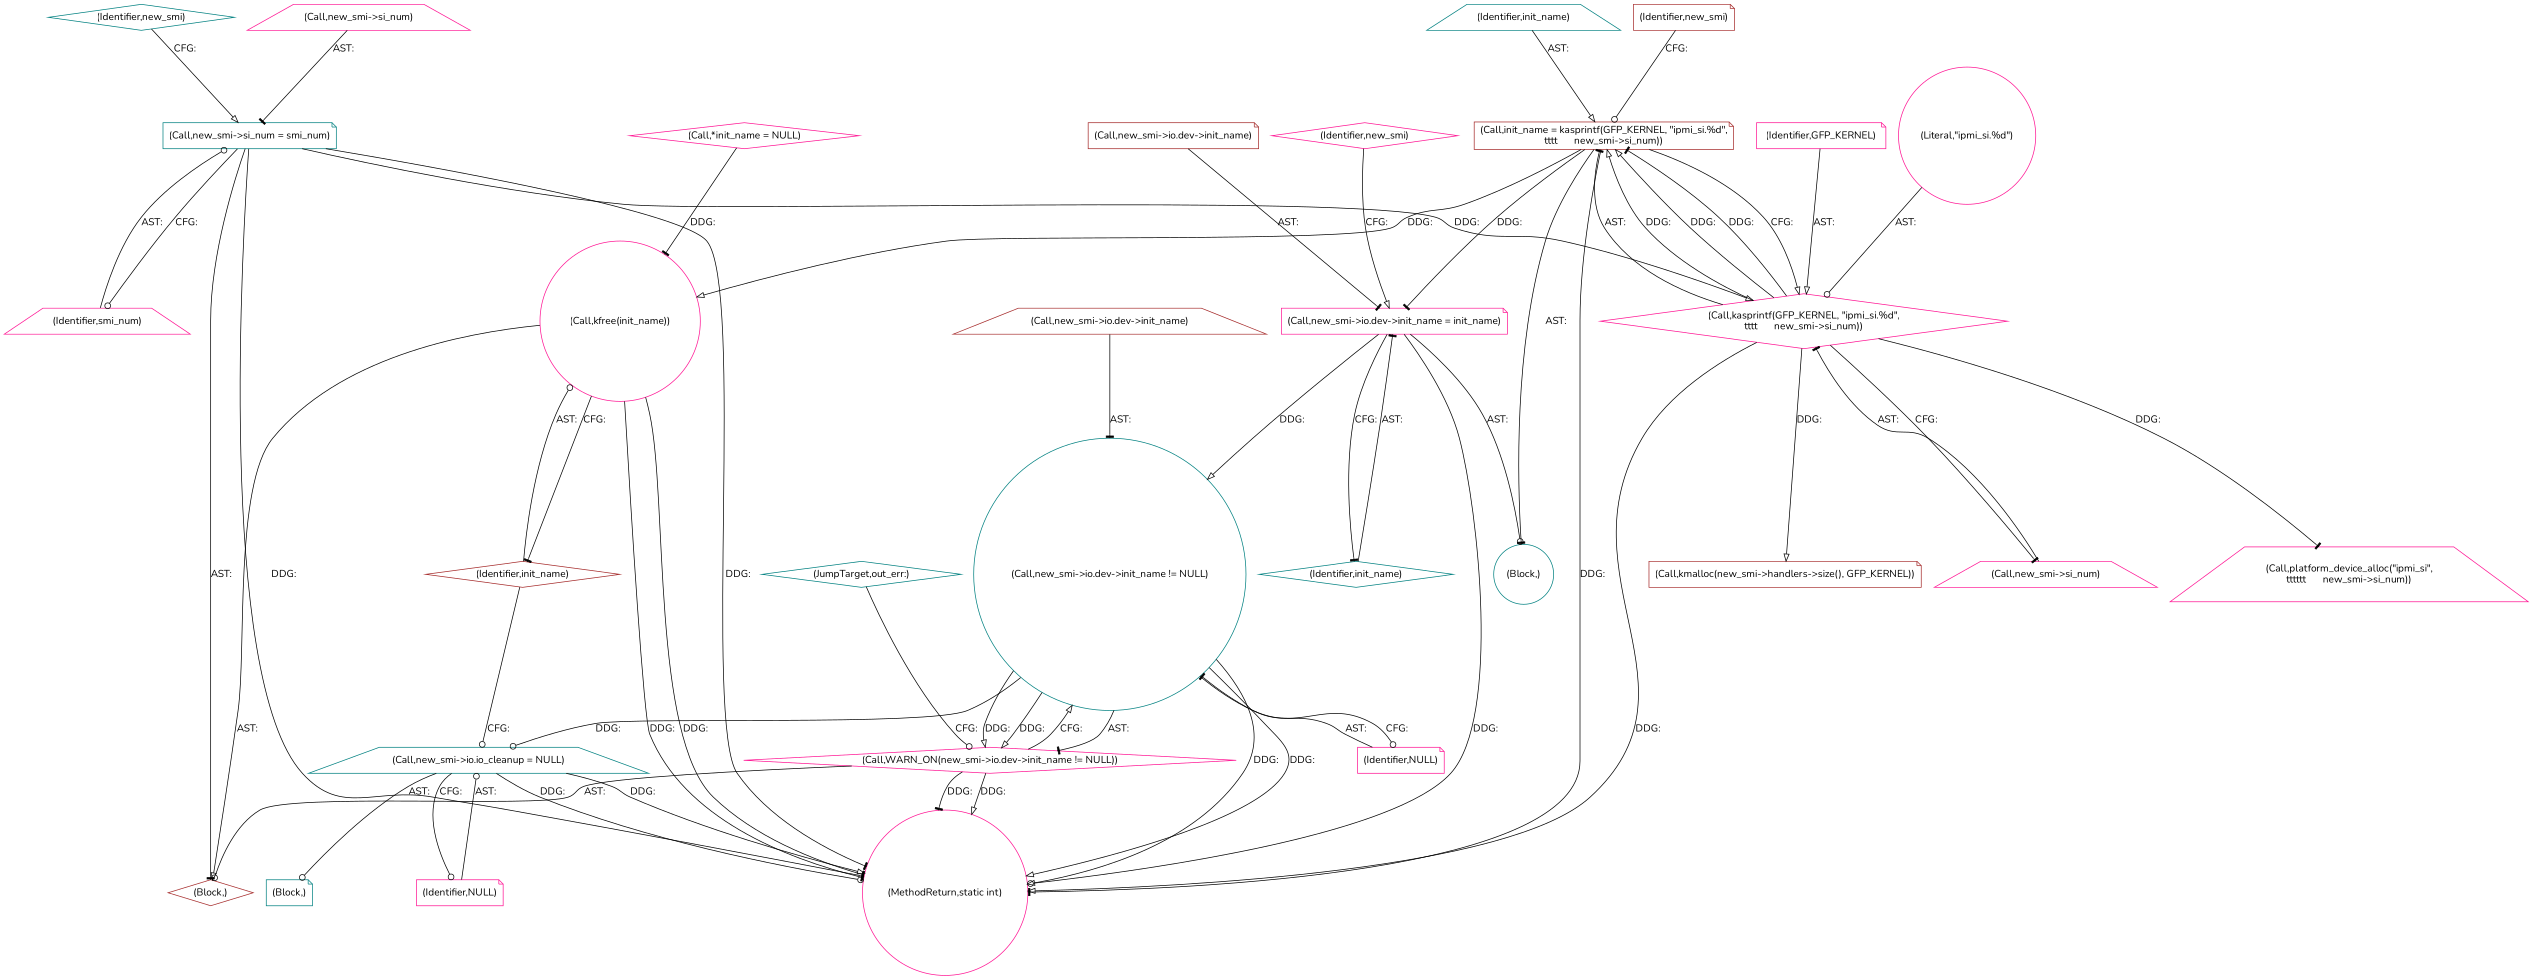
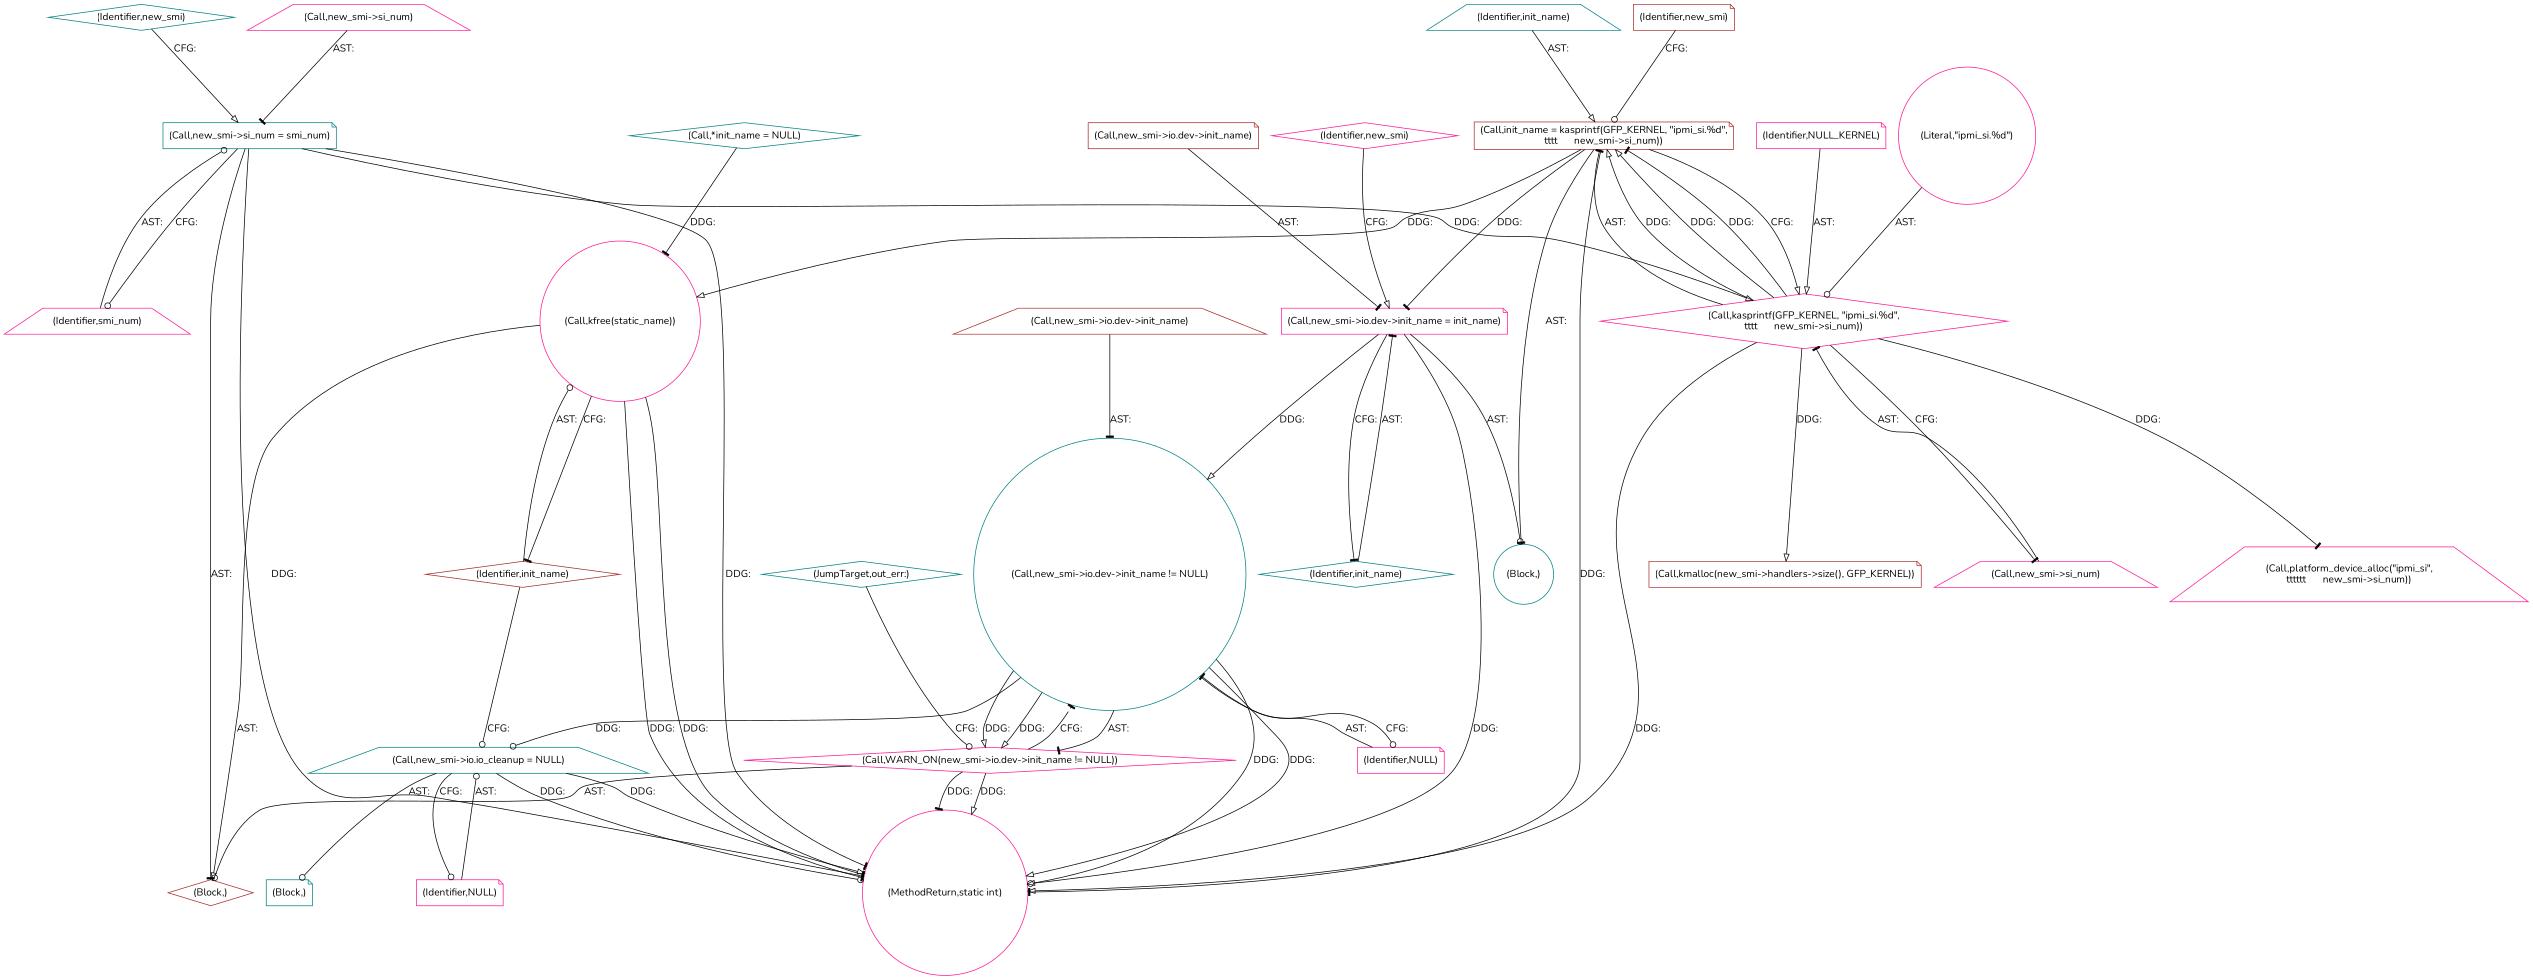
(744, 136) -> (744, 136)
(1821, 136) -> (1821, 136)
(620, 321) -> (620, 321)
(1051, 734) -> (1051, 734)
